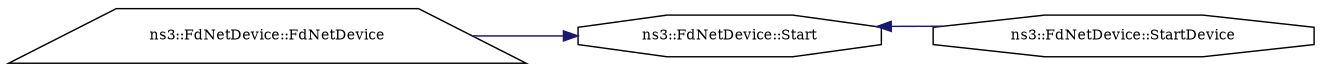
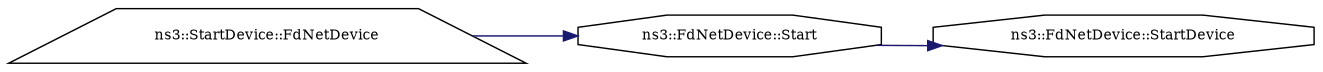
(917, 26) -> (902, 46)
(267, 36) -> (267, 36)
